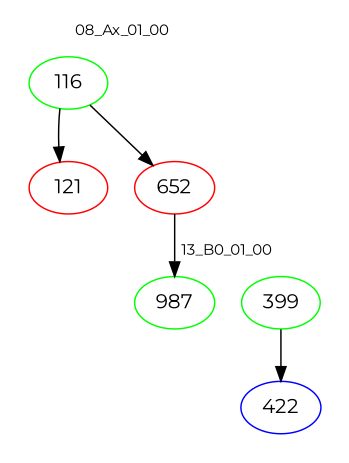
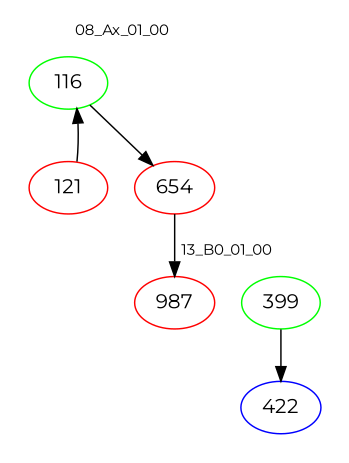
(59, 128) -> (78, 143)
(175, 188) -> (175, 188)
(175, 303) -> (175, 303)
